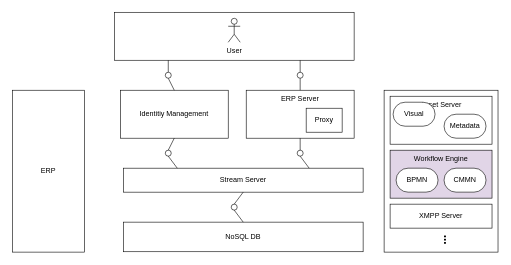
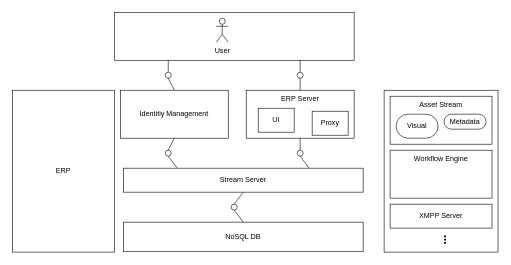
(234, 30) -> (222, 30)
(441, 105) -> (441, 105)
(414, 114) -> (417, 126)
none -> (276, 120)
(324, 120) -> (330, 123)
(465, 126) -> (465, 122)
(48, 171) -> (63, 171)
(441, 174) -> (441, 174)
(417, 180) -> none
(465, 180) -> none
